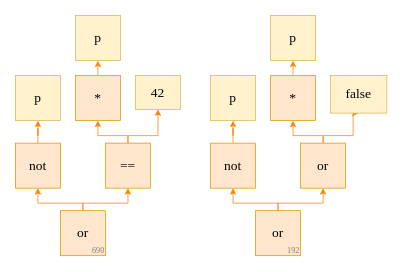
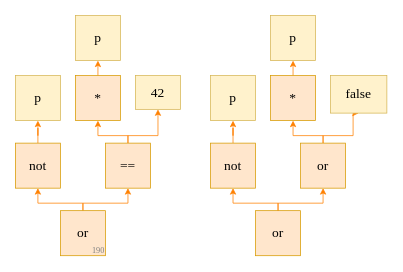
(285, 248) -> none
(98, 250) -> (98, 250)
